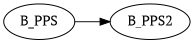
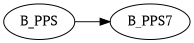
(150, 22) -> (150, 22)
